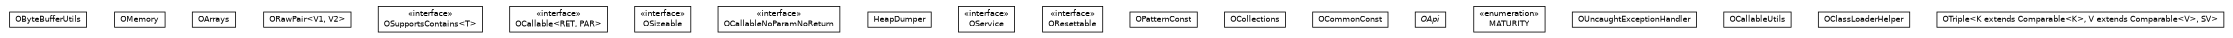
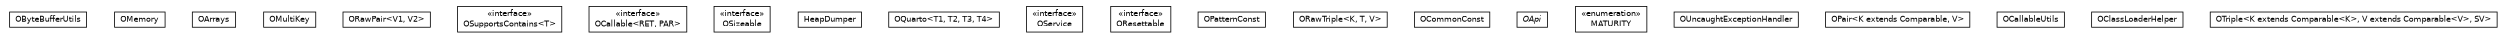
none -> (289, 19)
(779, 19) -> none
none -> (944, 19)
(1255, 19) -> none
none -> (1340, 19)
none -> (1898, 19)
